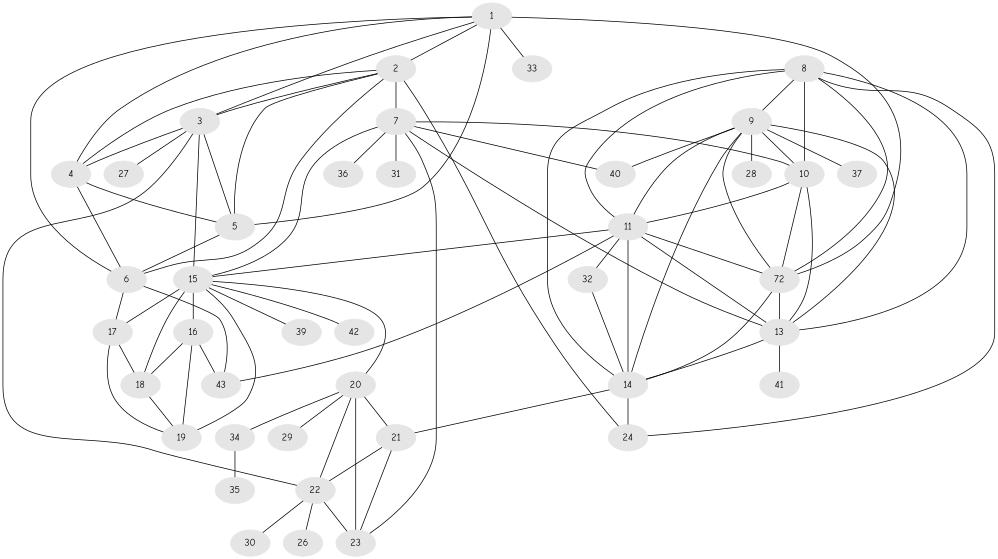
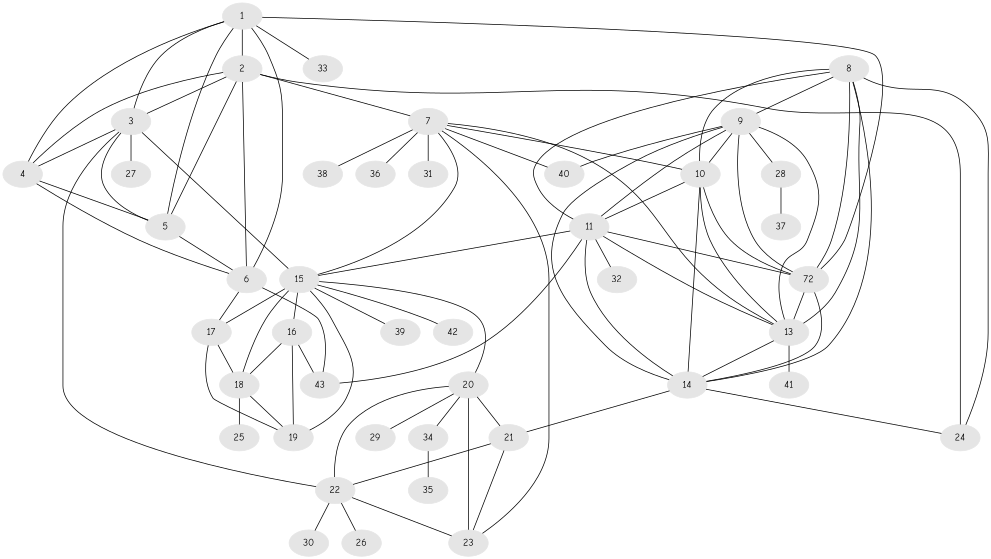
(799, 145) -> (781, 201)
none -> (323, 174)
(608, 332) -> (694, 280)
none -> (239, 438)
